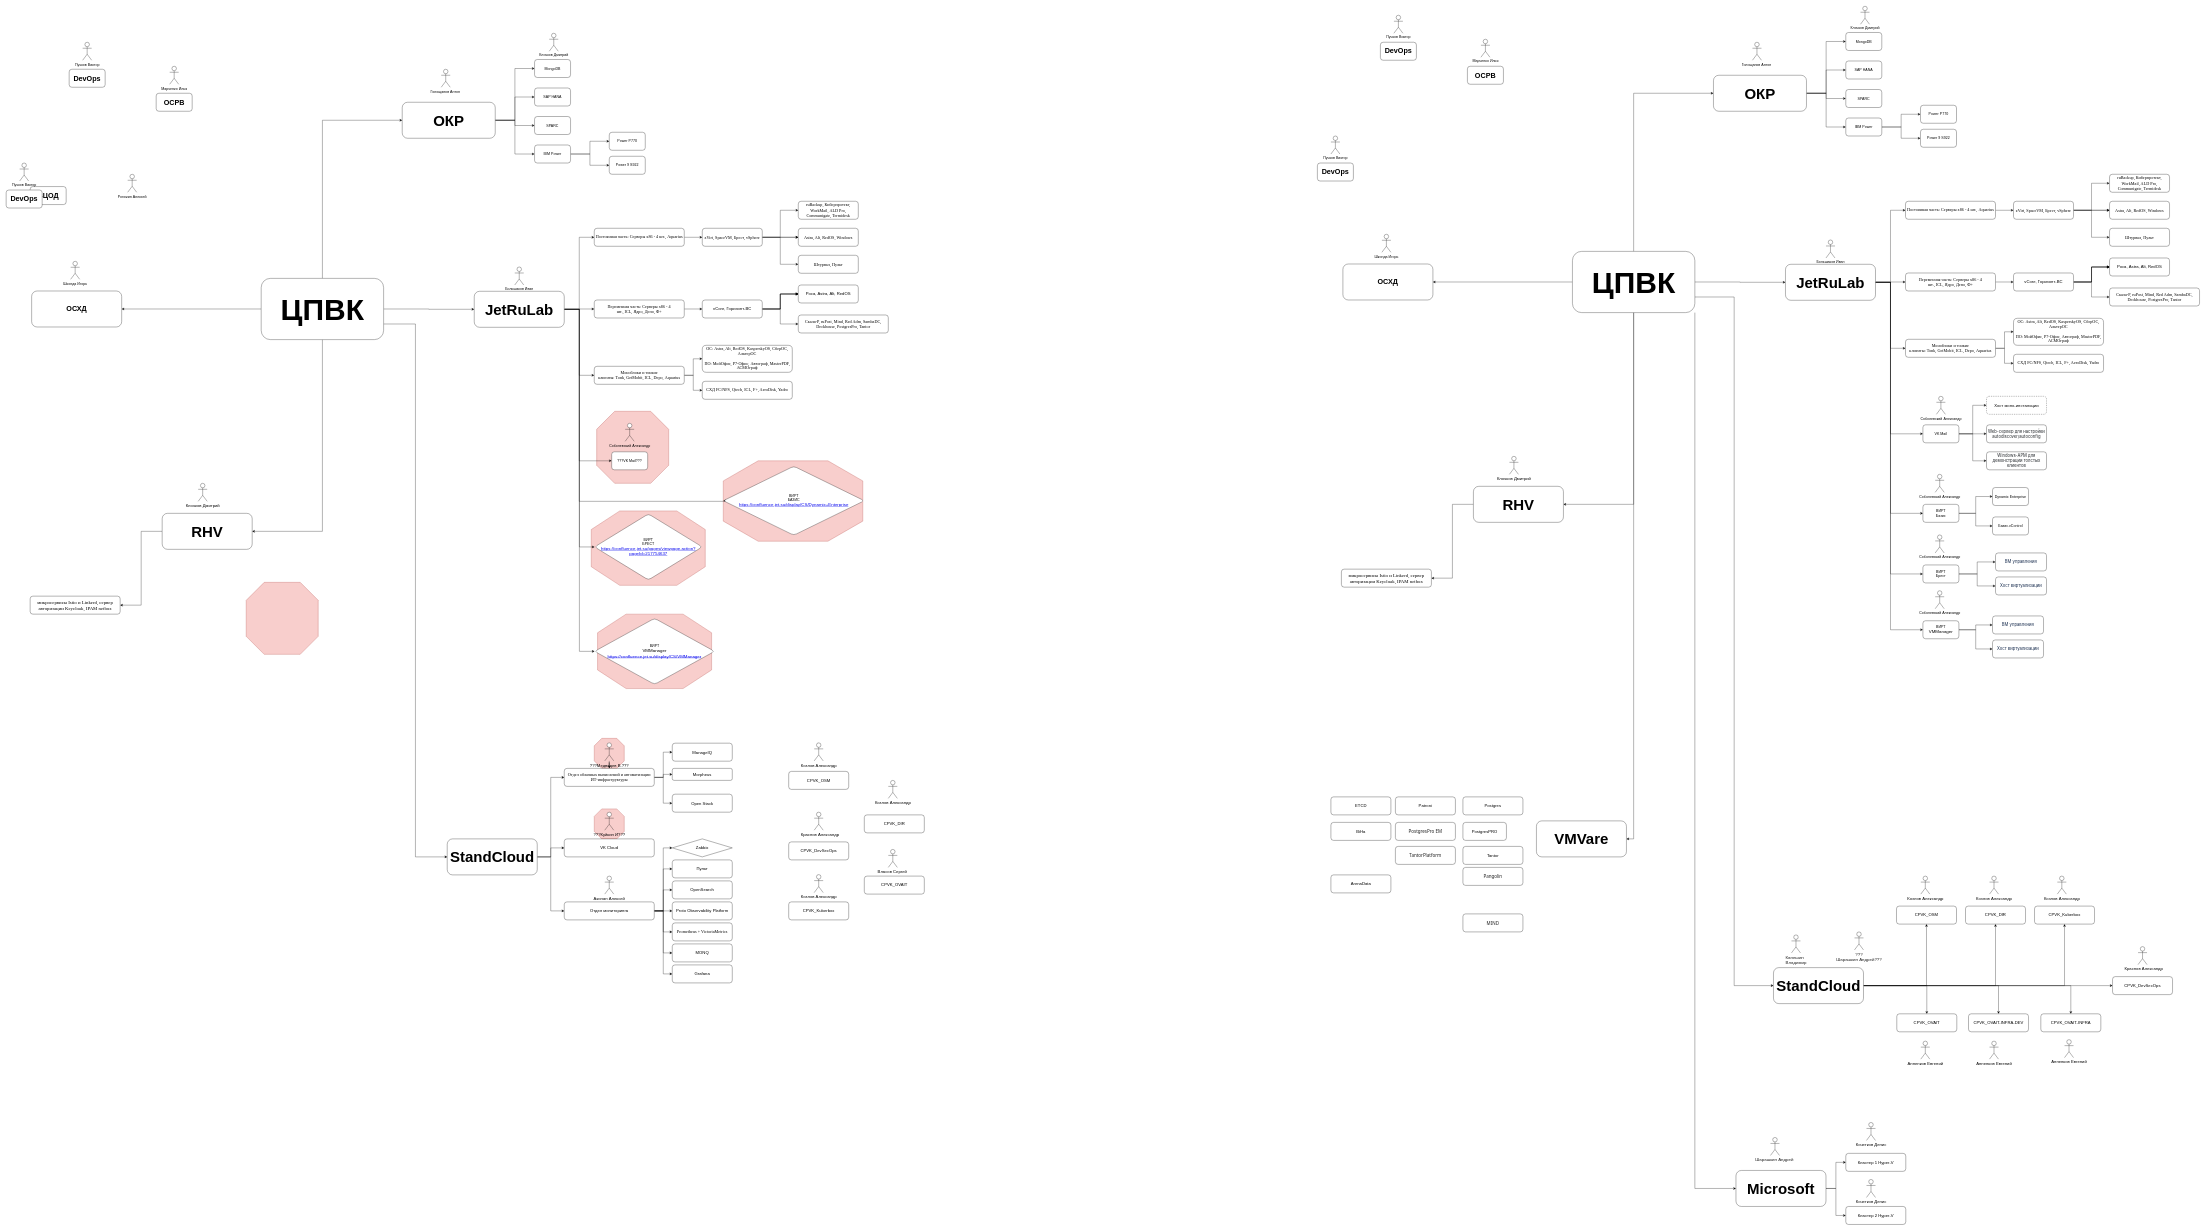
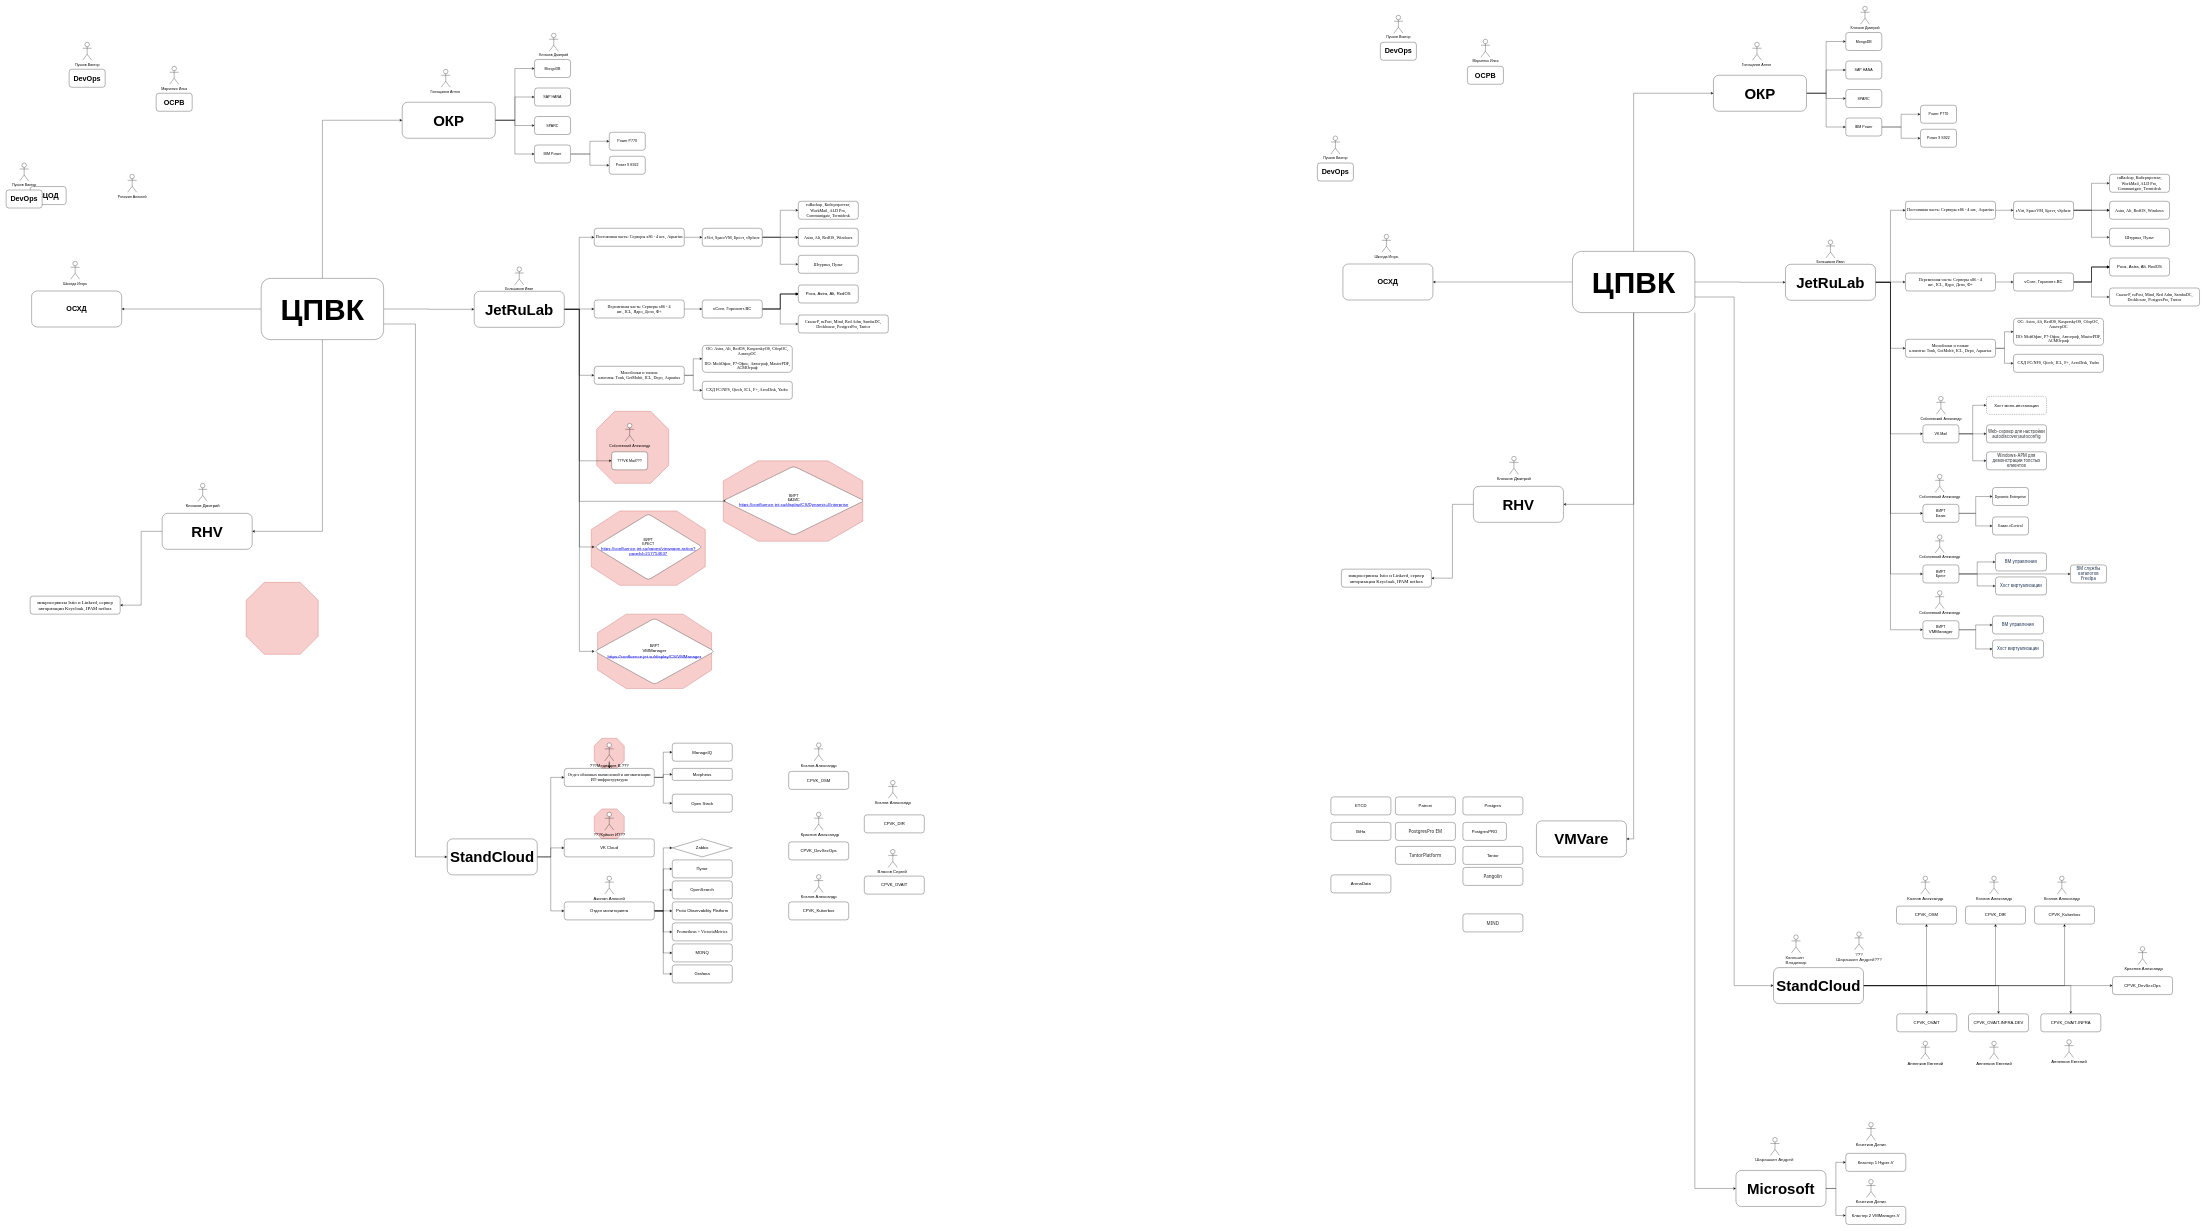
none -> (2067, 574)
none -> (2088, 574)
(1875, 1215) -> (1875, 1215)
